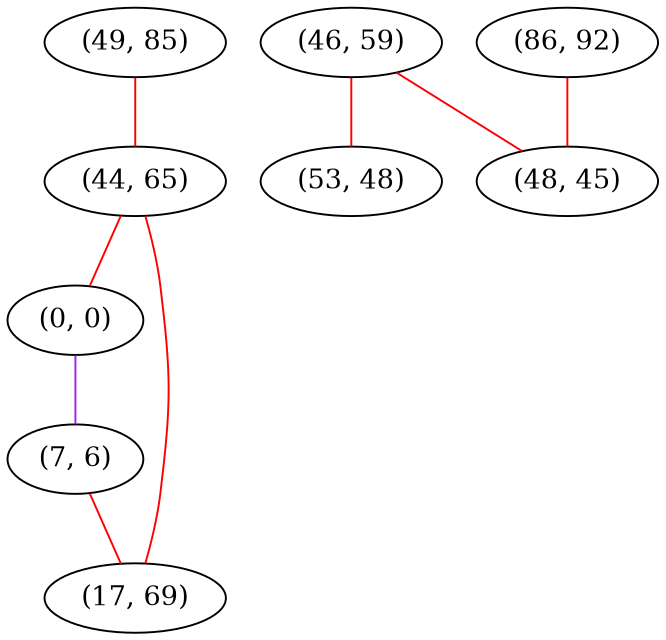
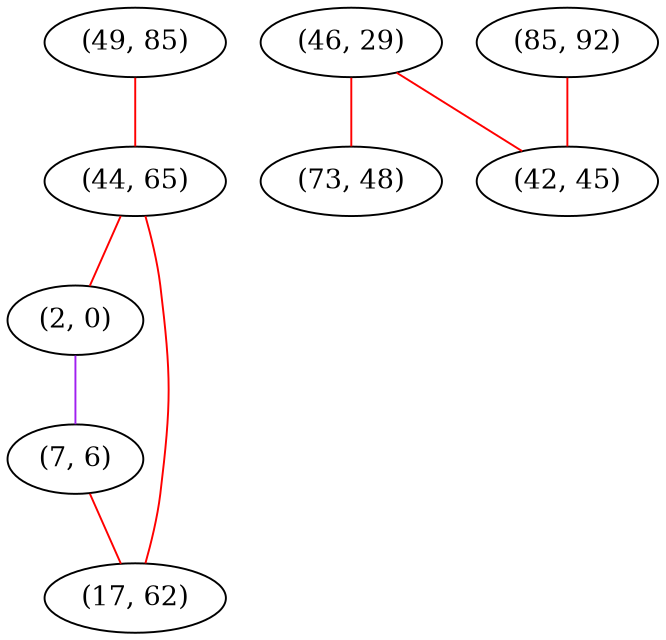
(351, 42) -> (351, 42)
(567, 42) -> (567, 42)
(351, 181) -> (351, 181)
(567, 181) -> (567, 181)
(75, 320) -> (75, 320)
(135, 598) -> (135, 598)
